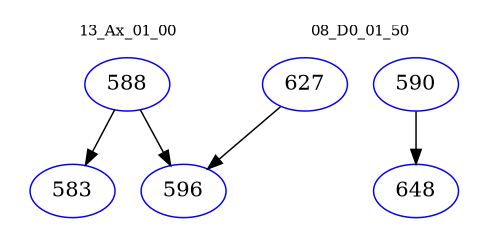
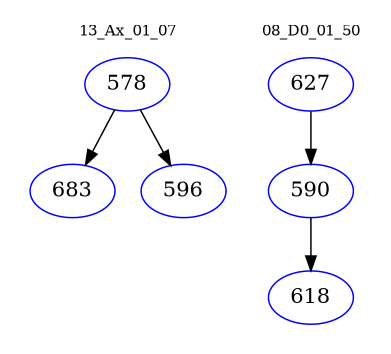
(128, 32) -> (128, 32)
(127, 84) -> (127, 84)
(261, 124) -> (311, 130)
(73, 191) -> (73, 191)
(416, 191) -> (311, 298)
